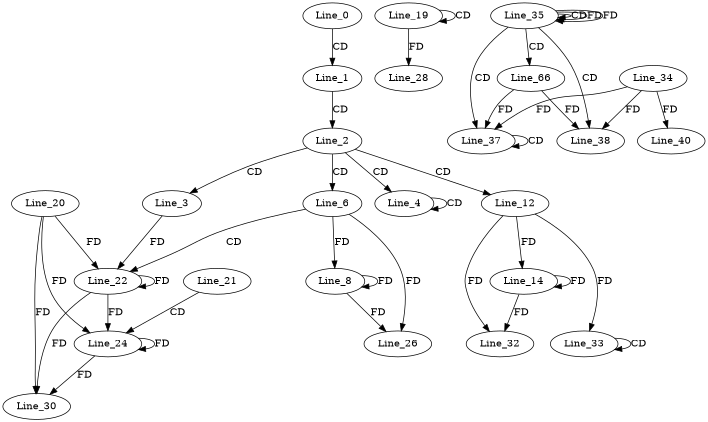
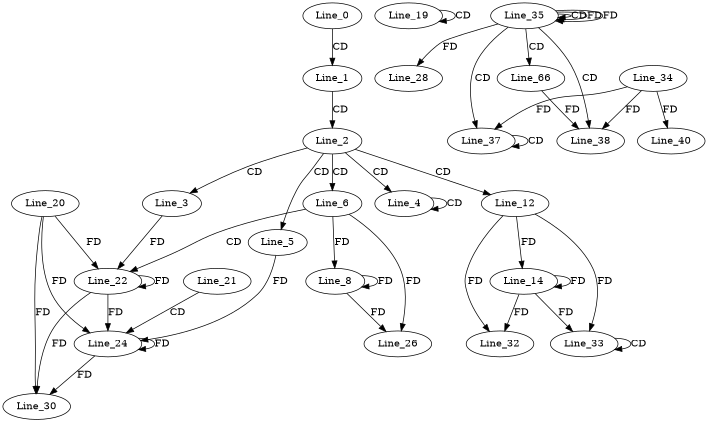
(409, 44) -> (457, 36)
(498, 104) -> none
none -> (278, 242)
none -> (551, 310)
